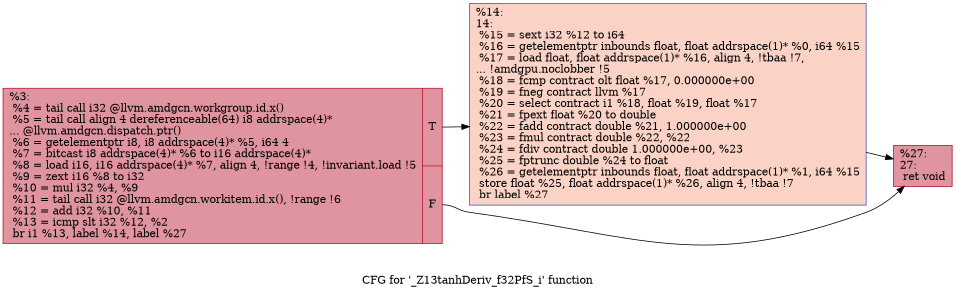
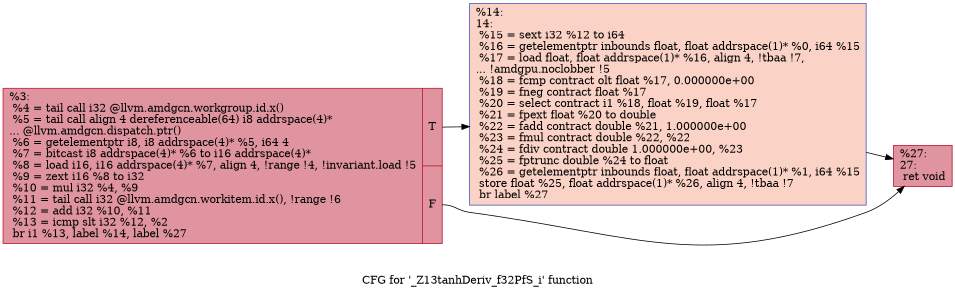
(561, 92) -> (561, 92)
